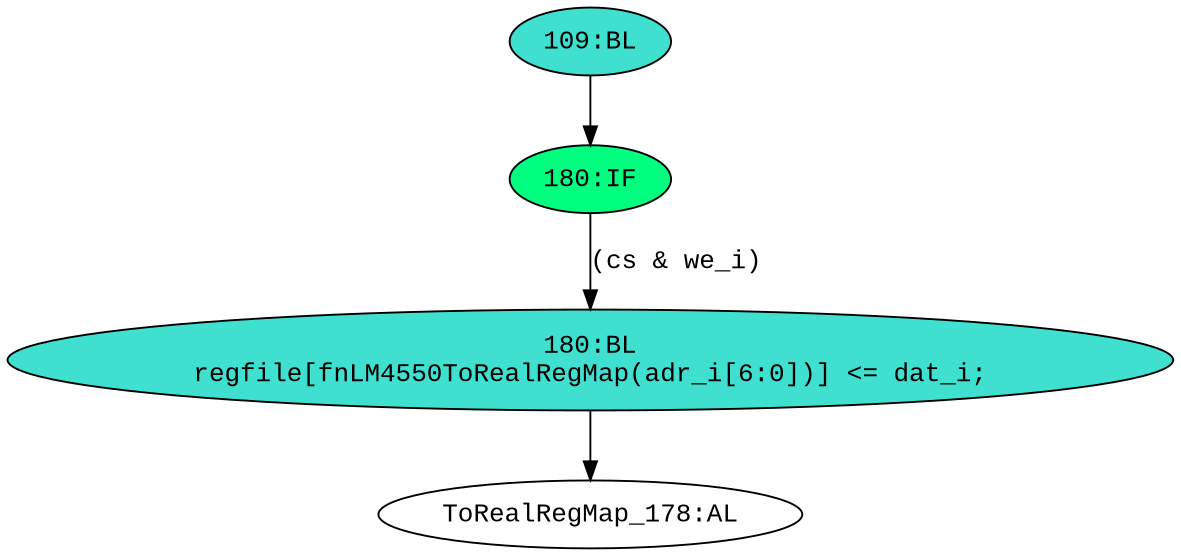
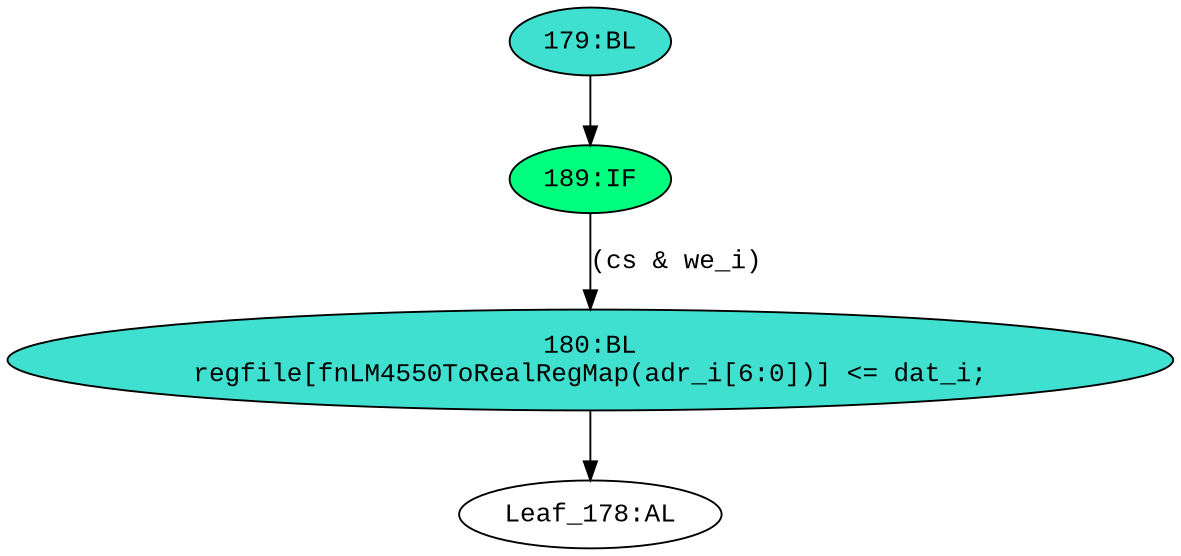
(590, 41) -> (590, 41)
(590, 179) -> (590, 179)
(590, 514) -> (590, 514)
